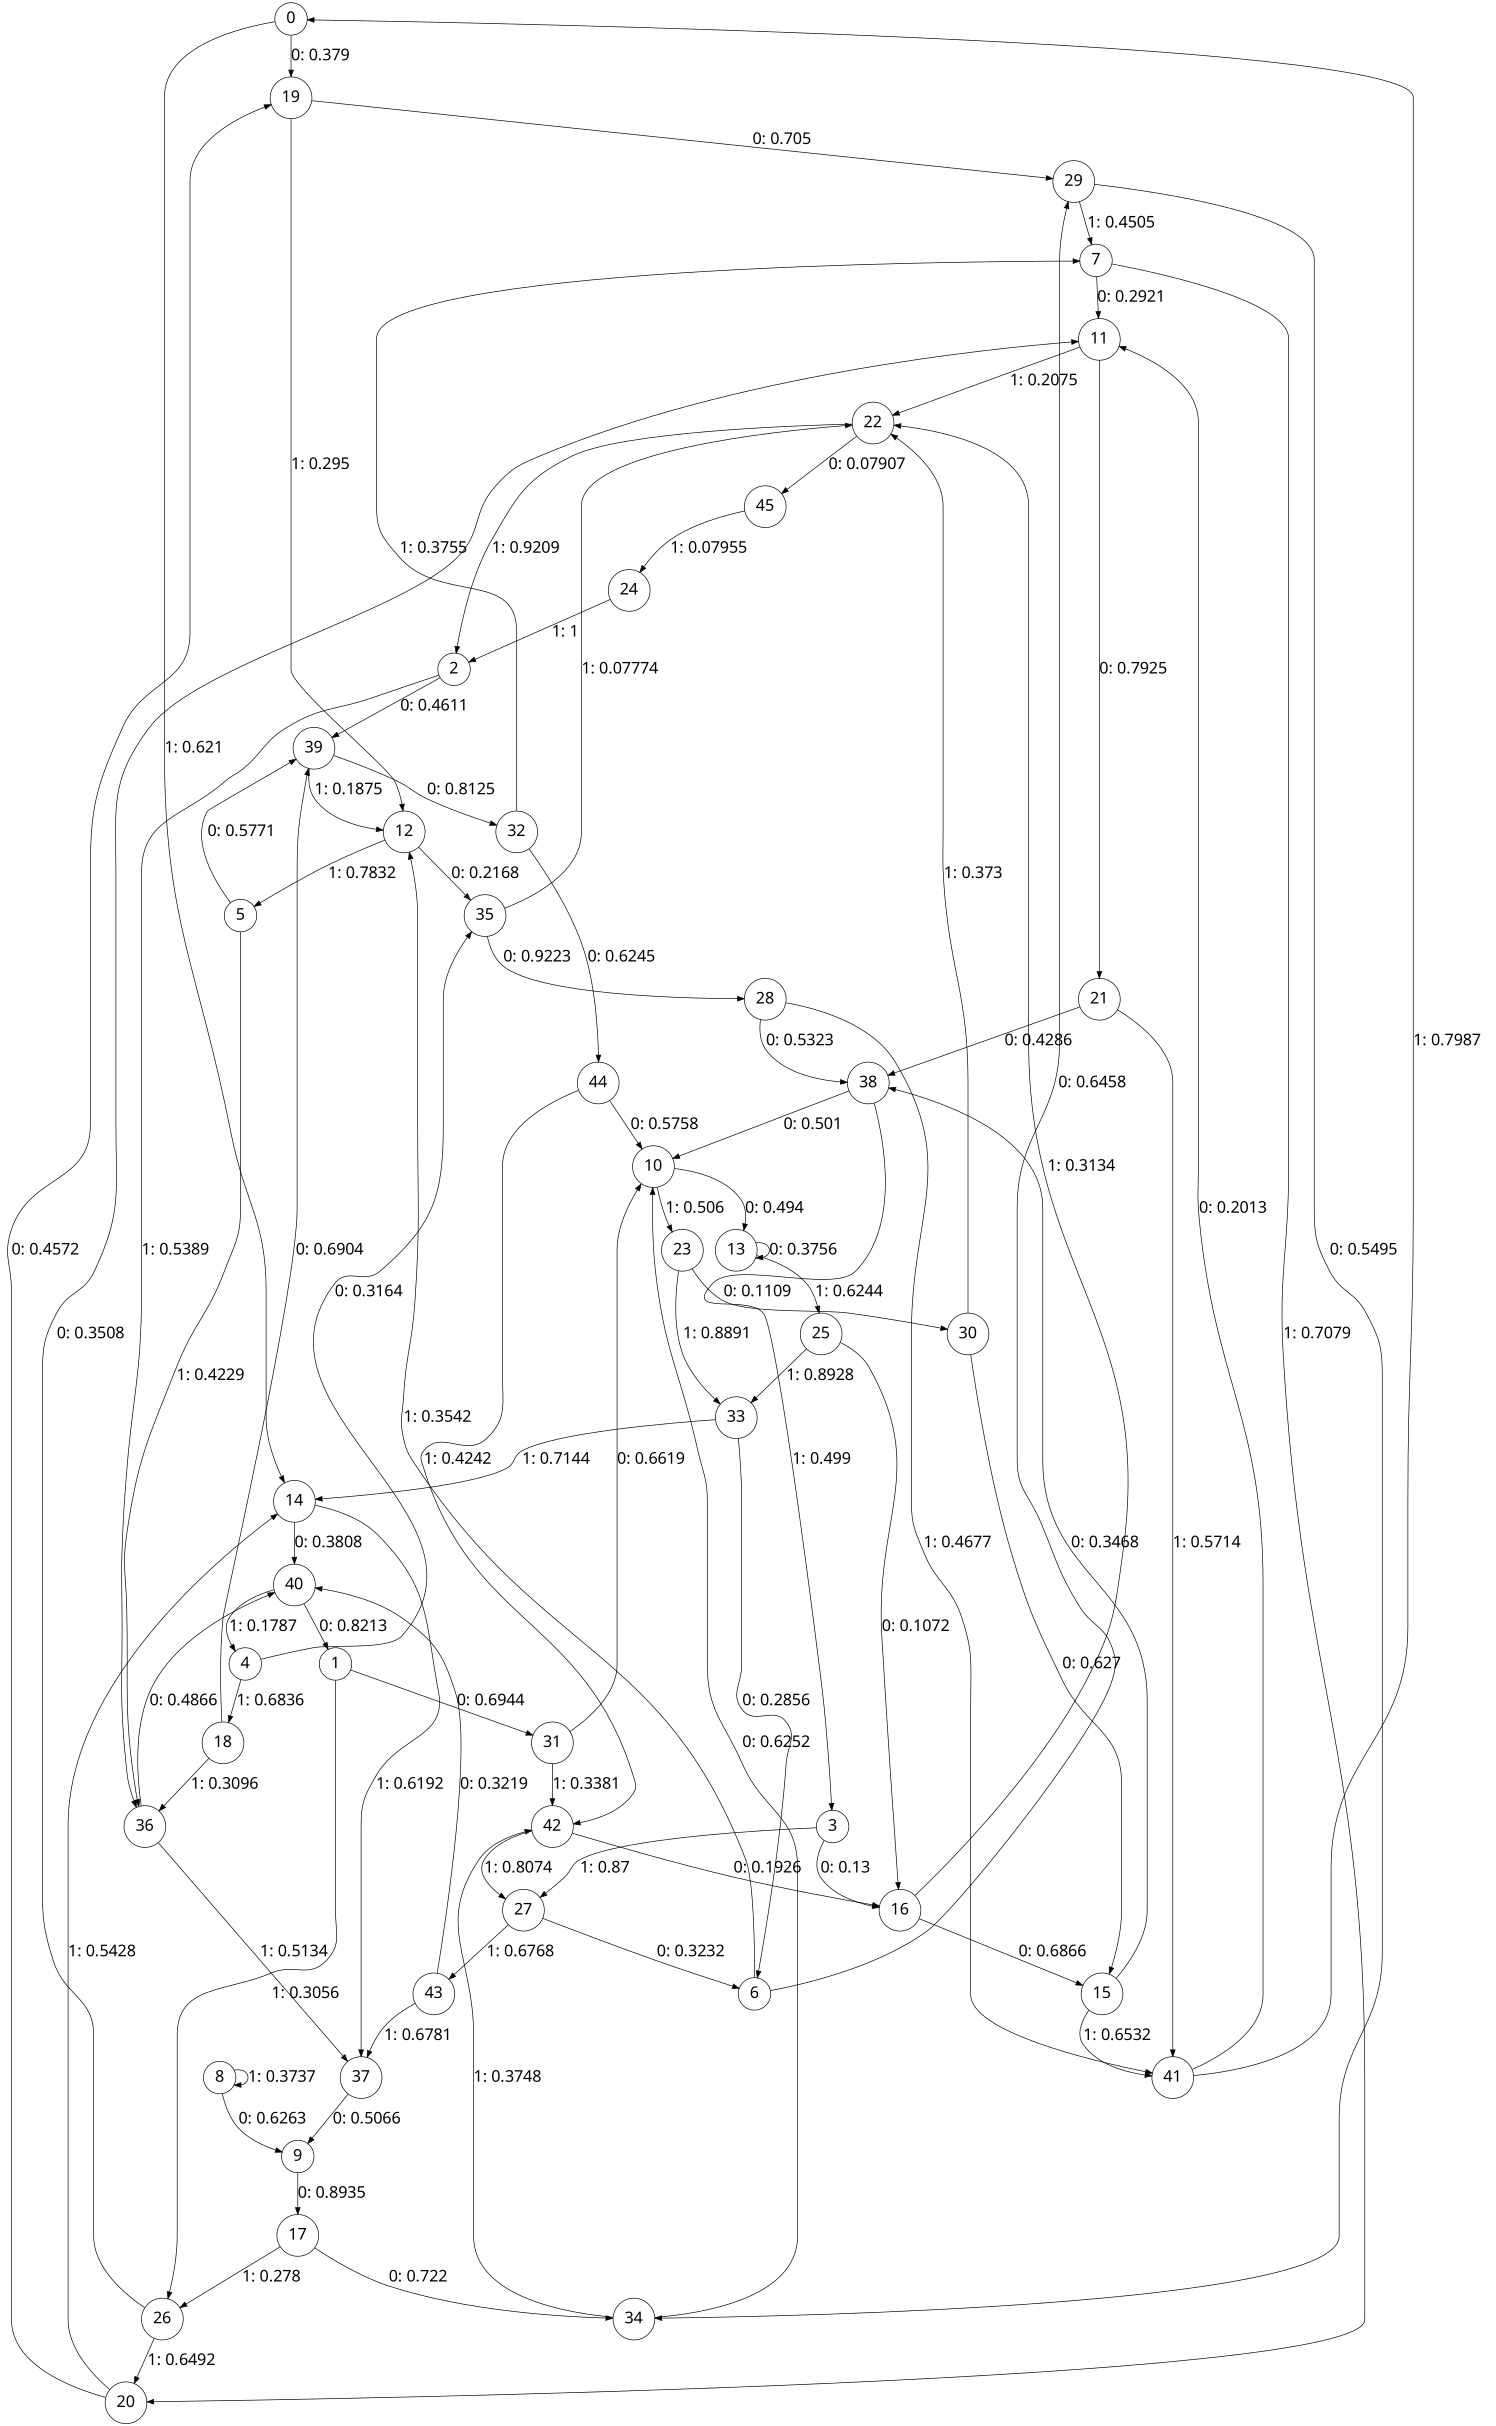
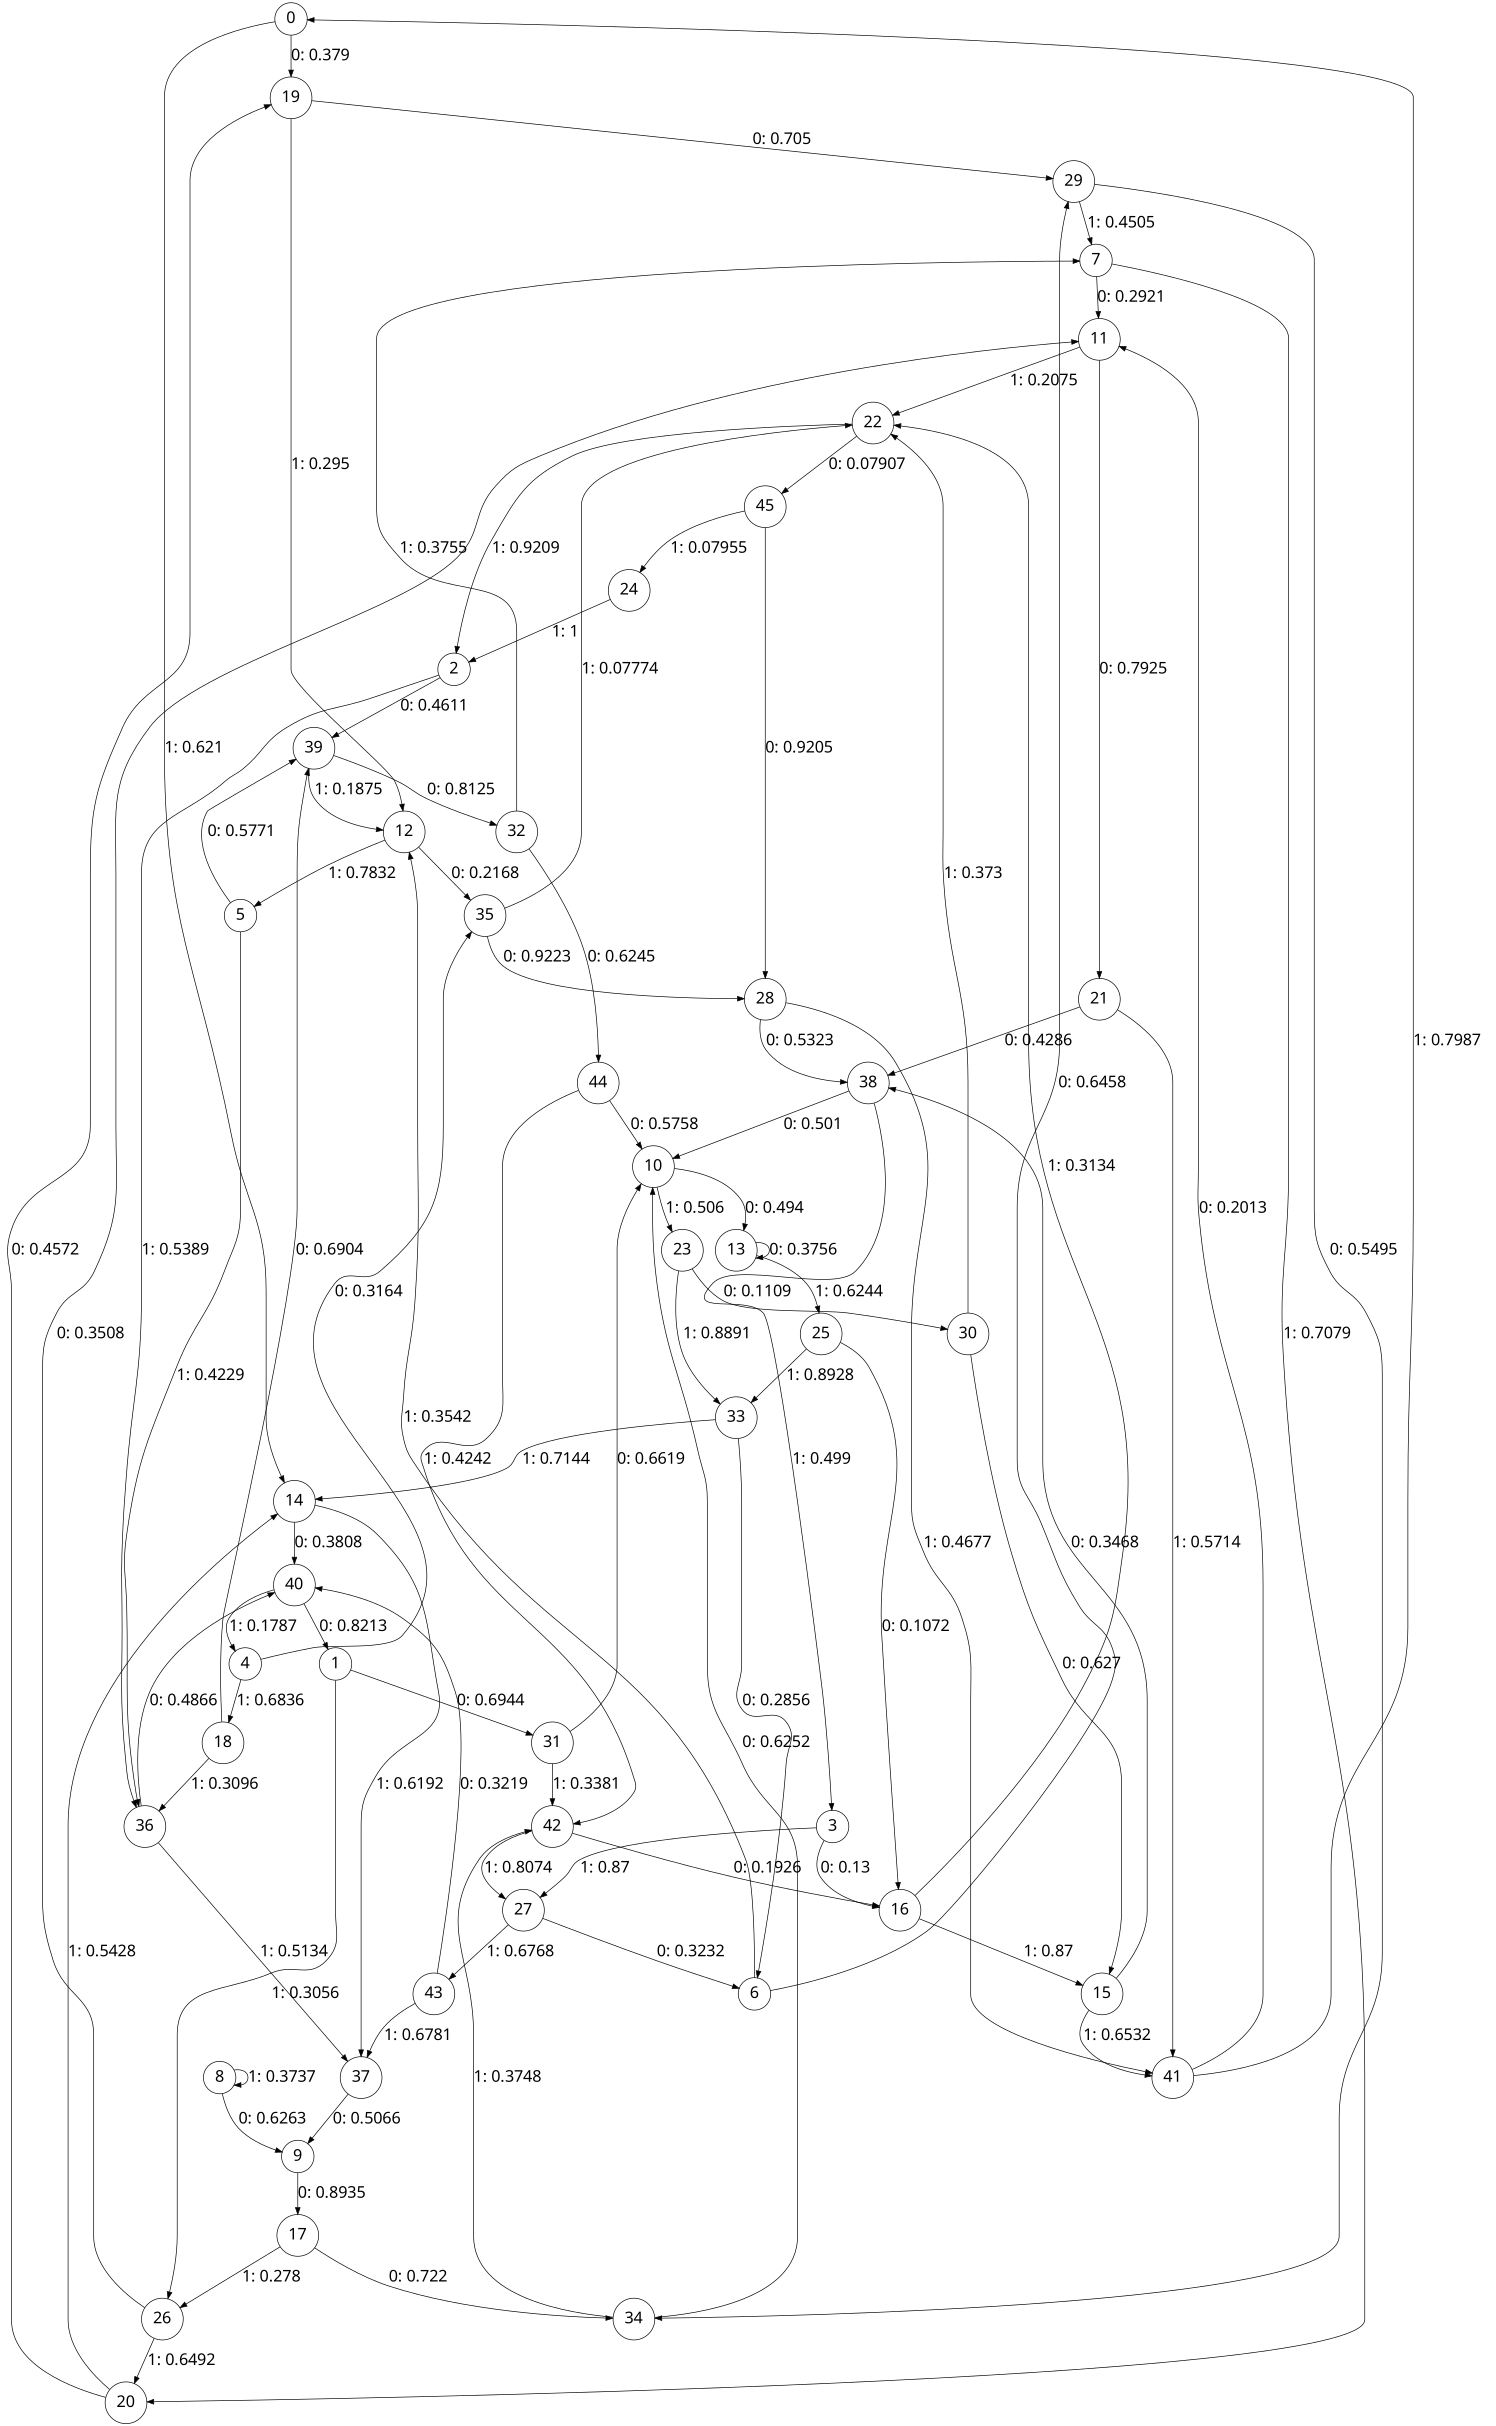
none -> (765, 750)
(1059, 1952) -> (1059, 1952)
